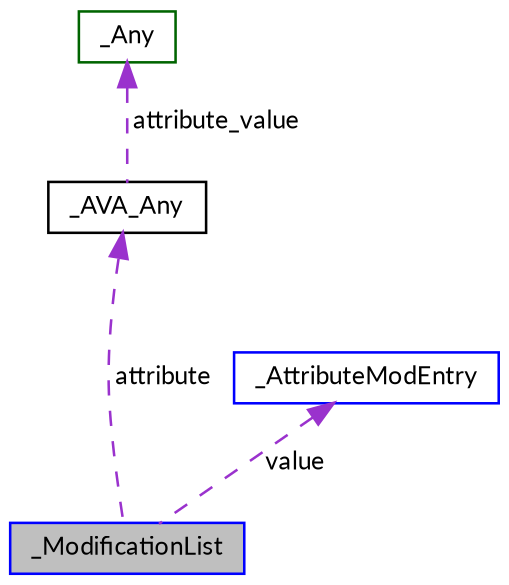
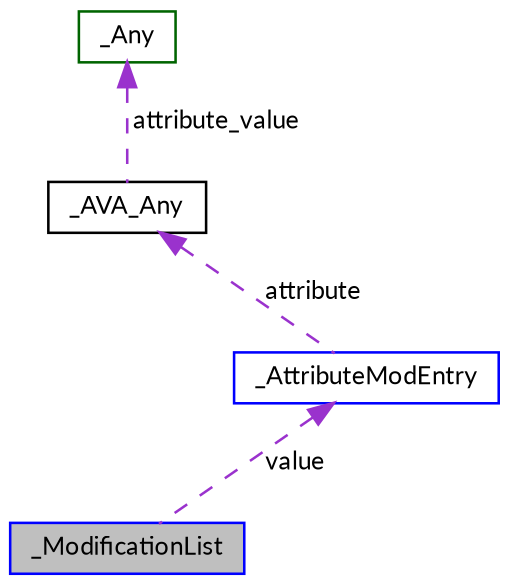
(109, 391) -> (258, 300)
